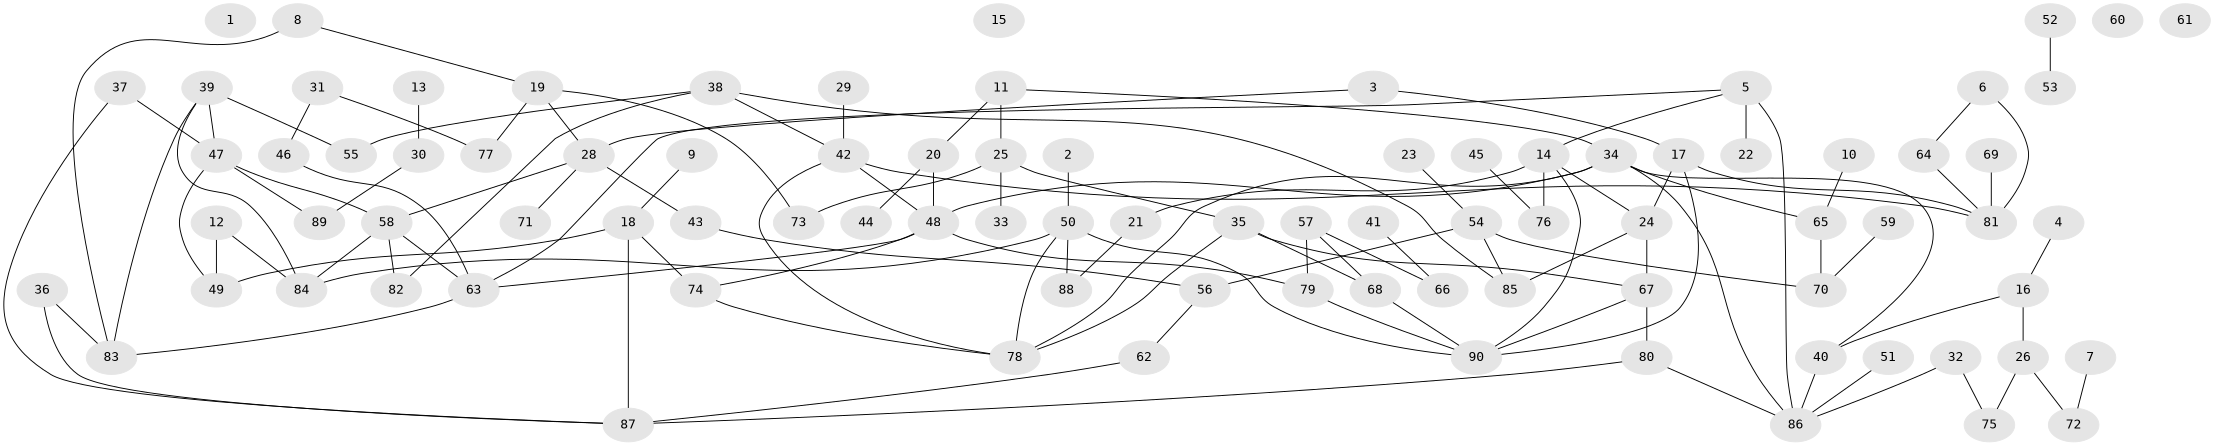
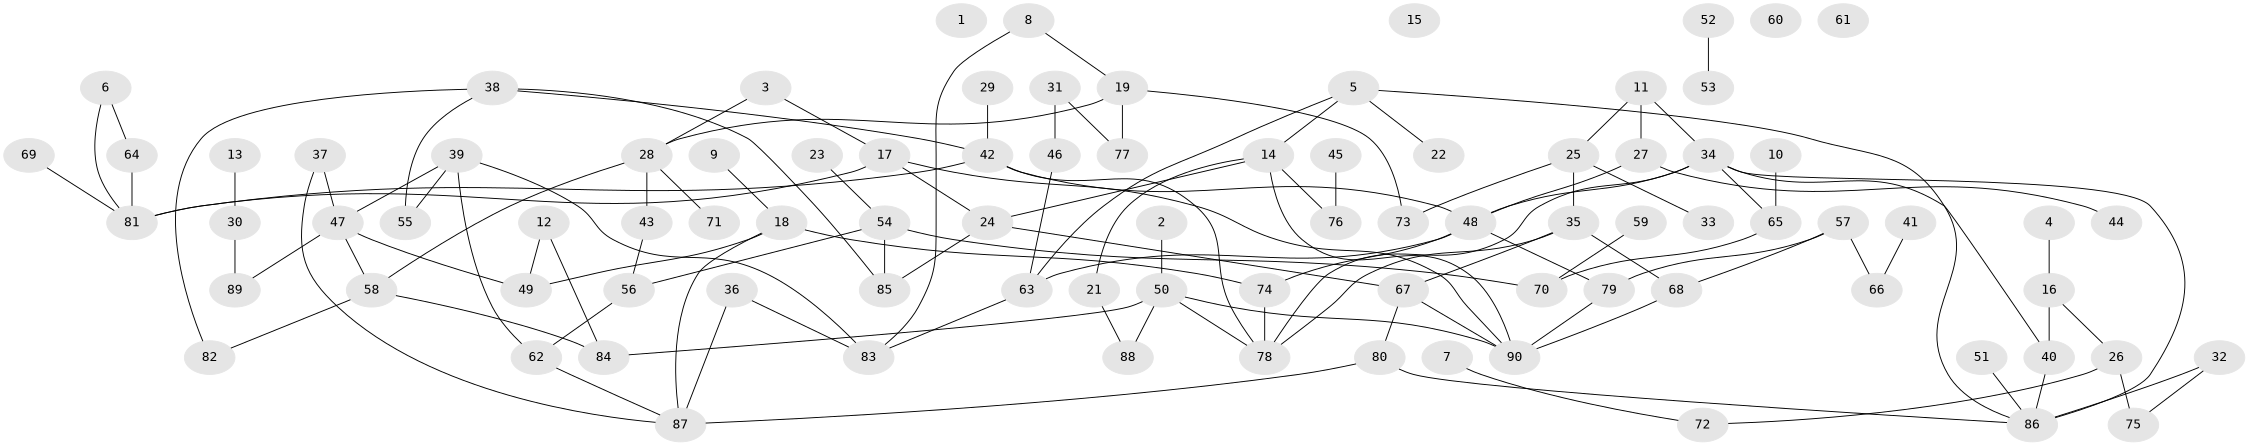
(933, 155) -> (1641, 155)
(219, 192) -> (475, 264)
(419, 248) -> none
